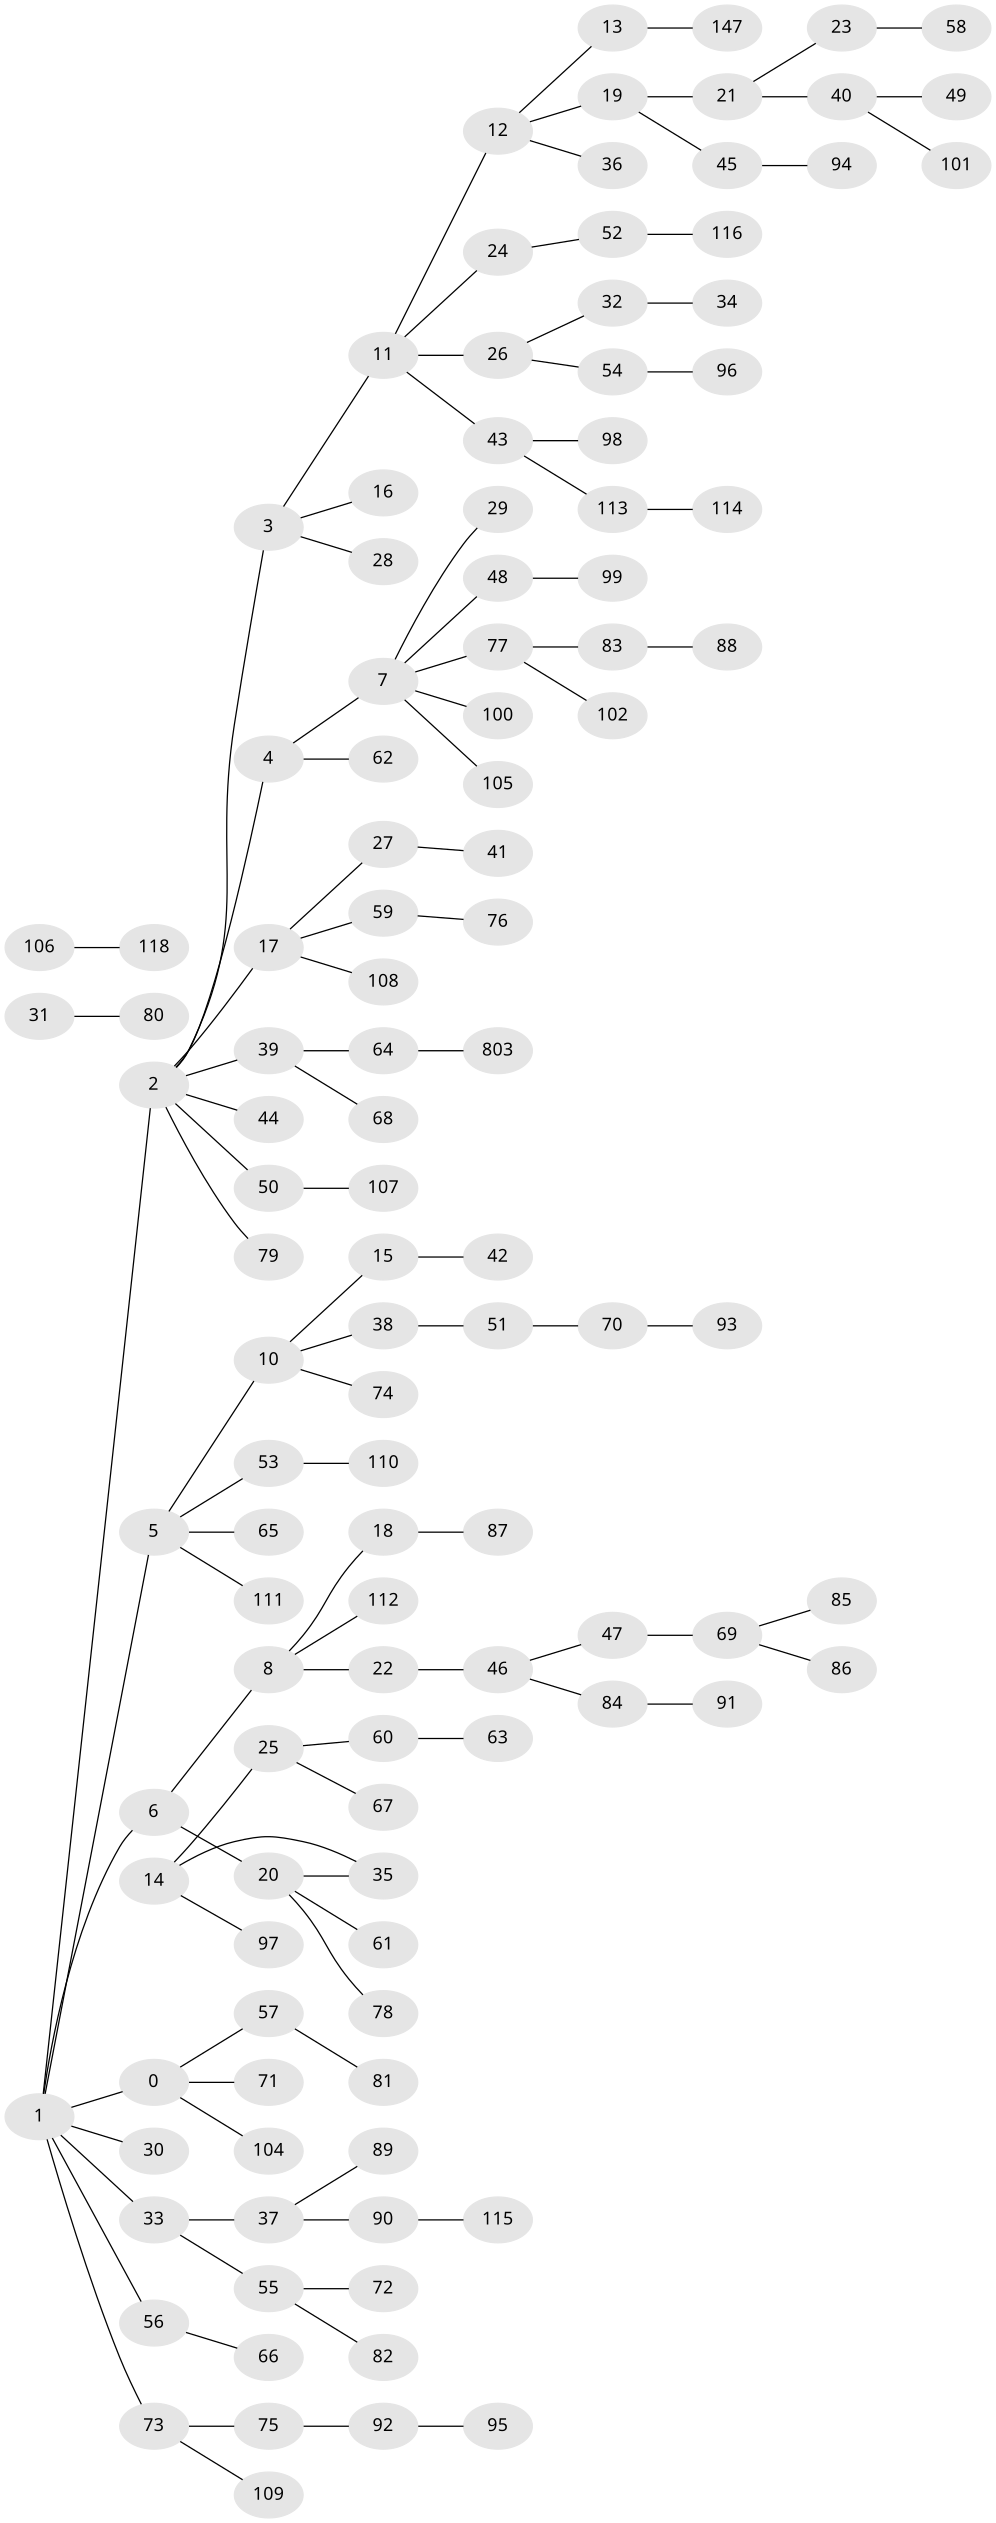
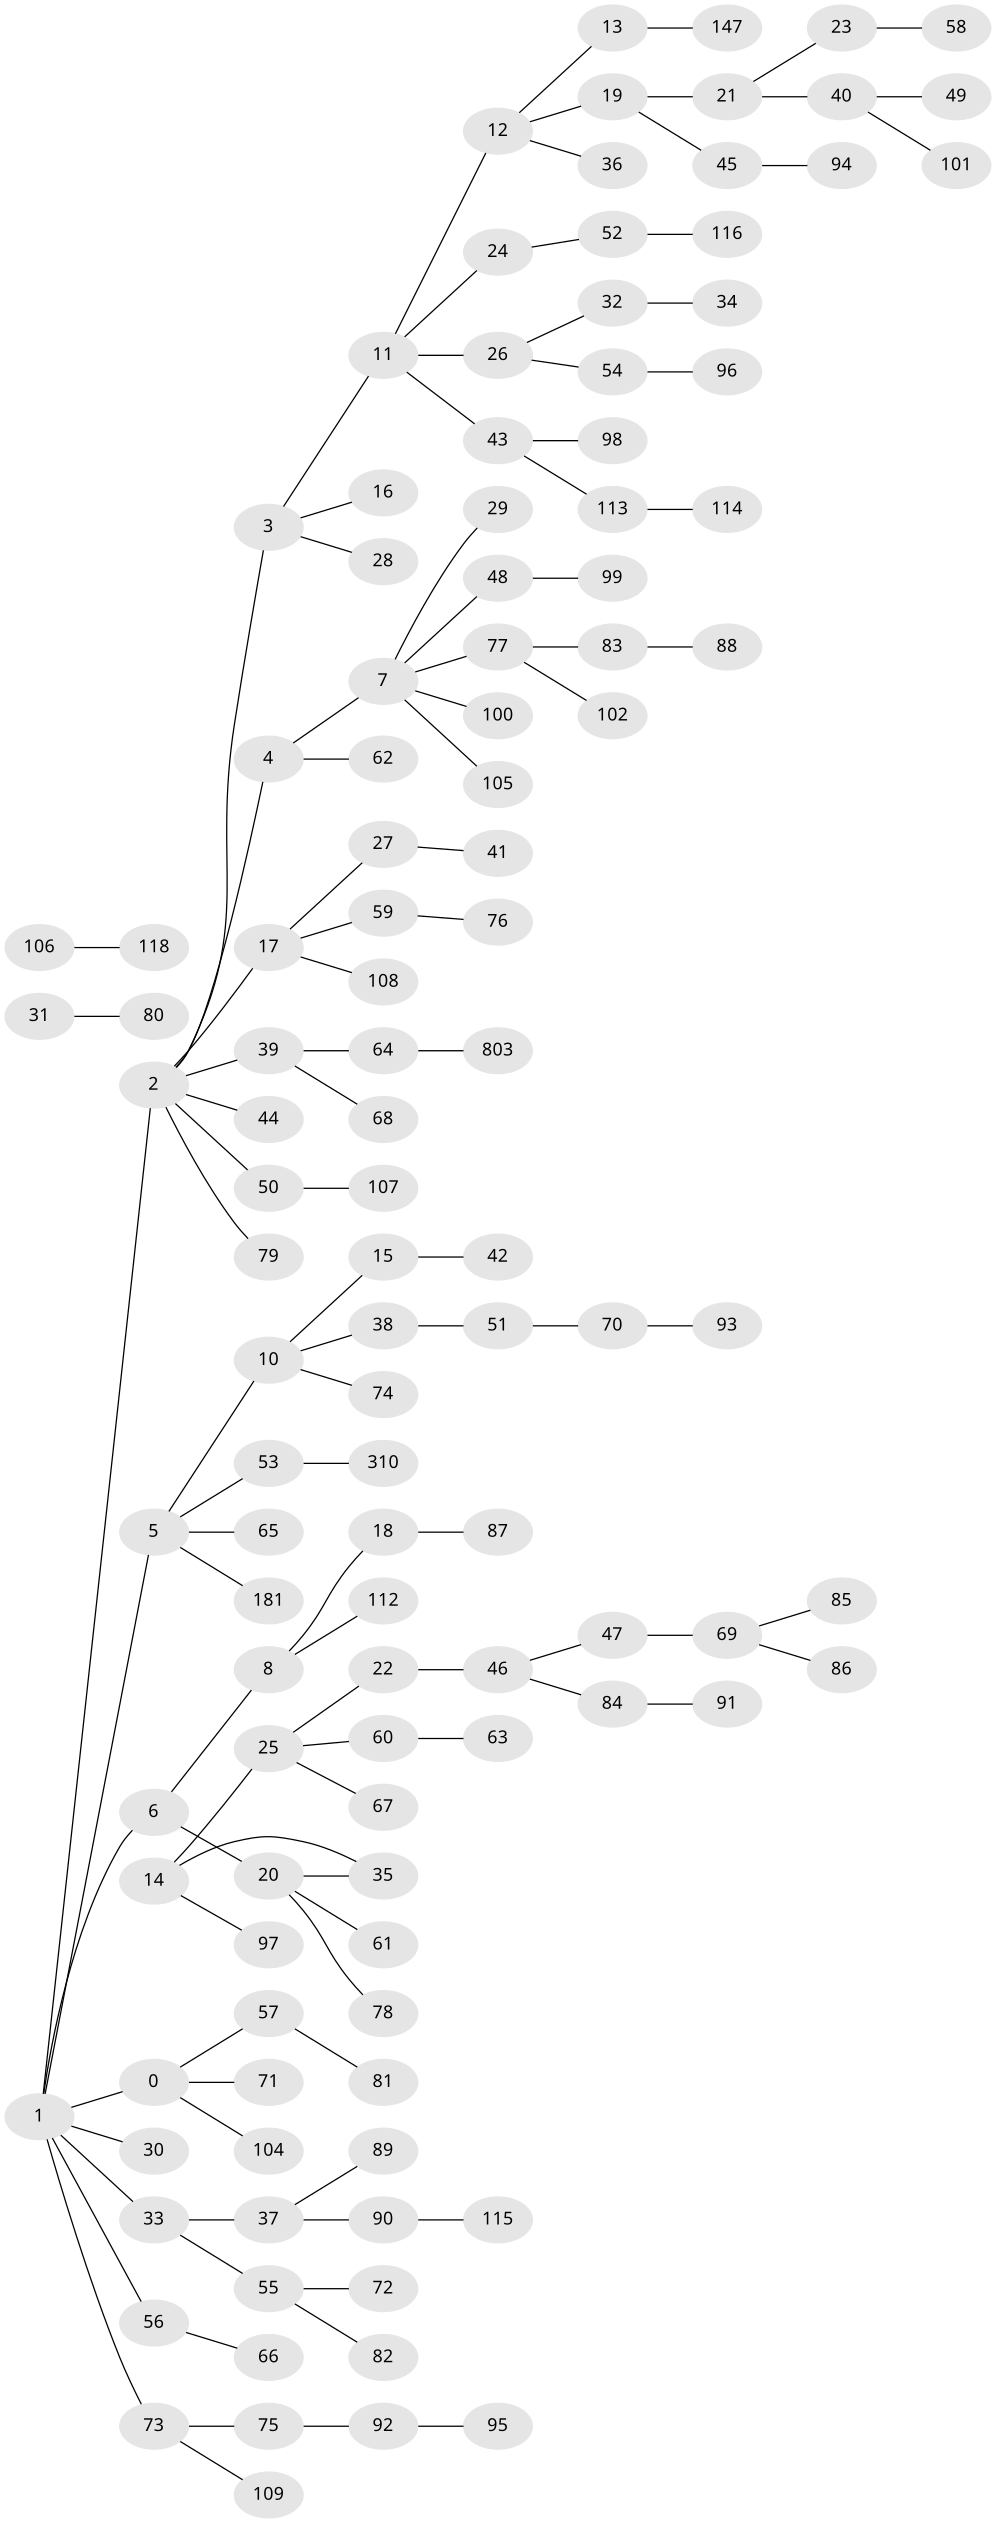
(383, 1463) -> (383, 1463)
(269, 1601) -> (269, 1601)
(326, 1670) -> (326, 1709)
